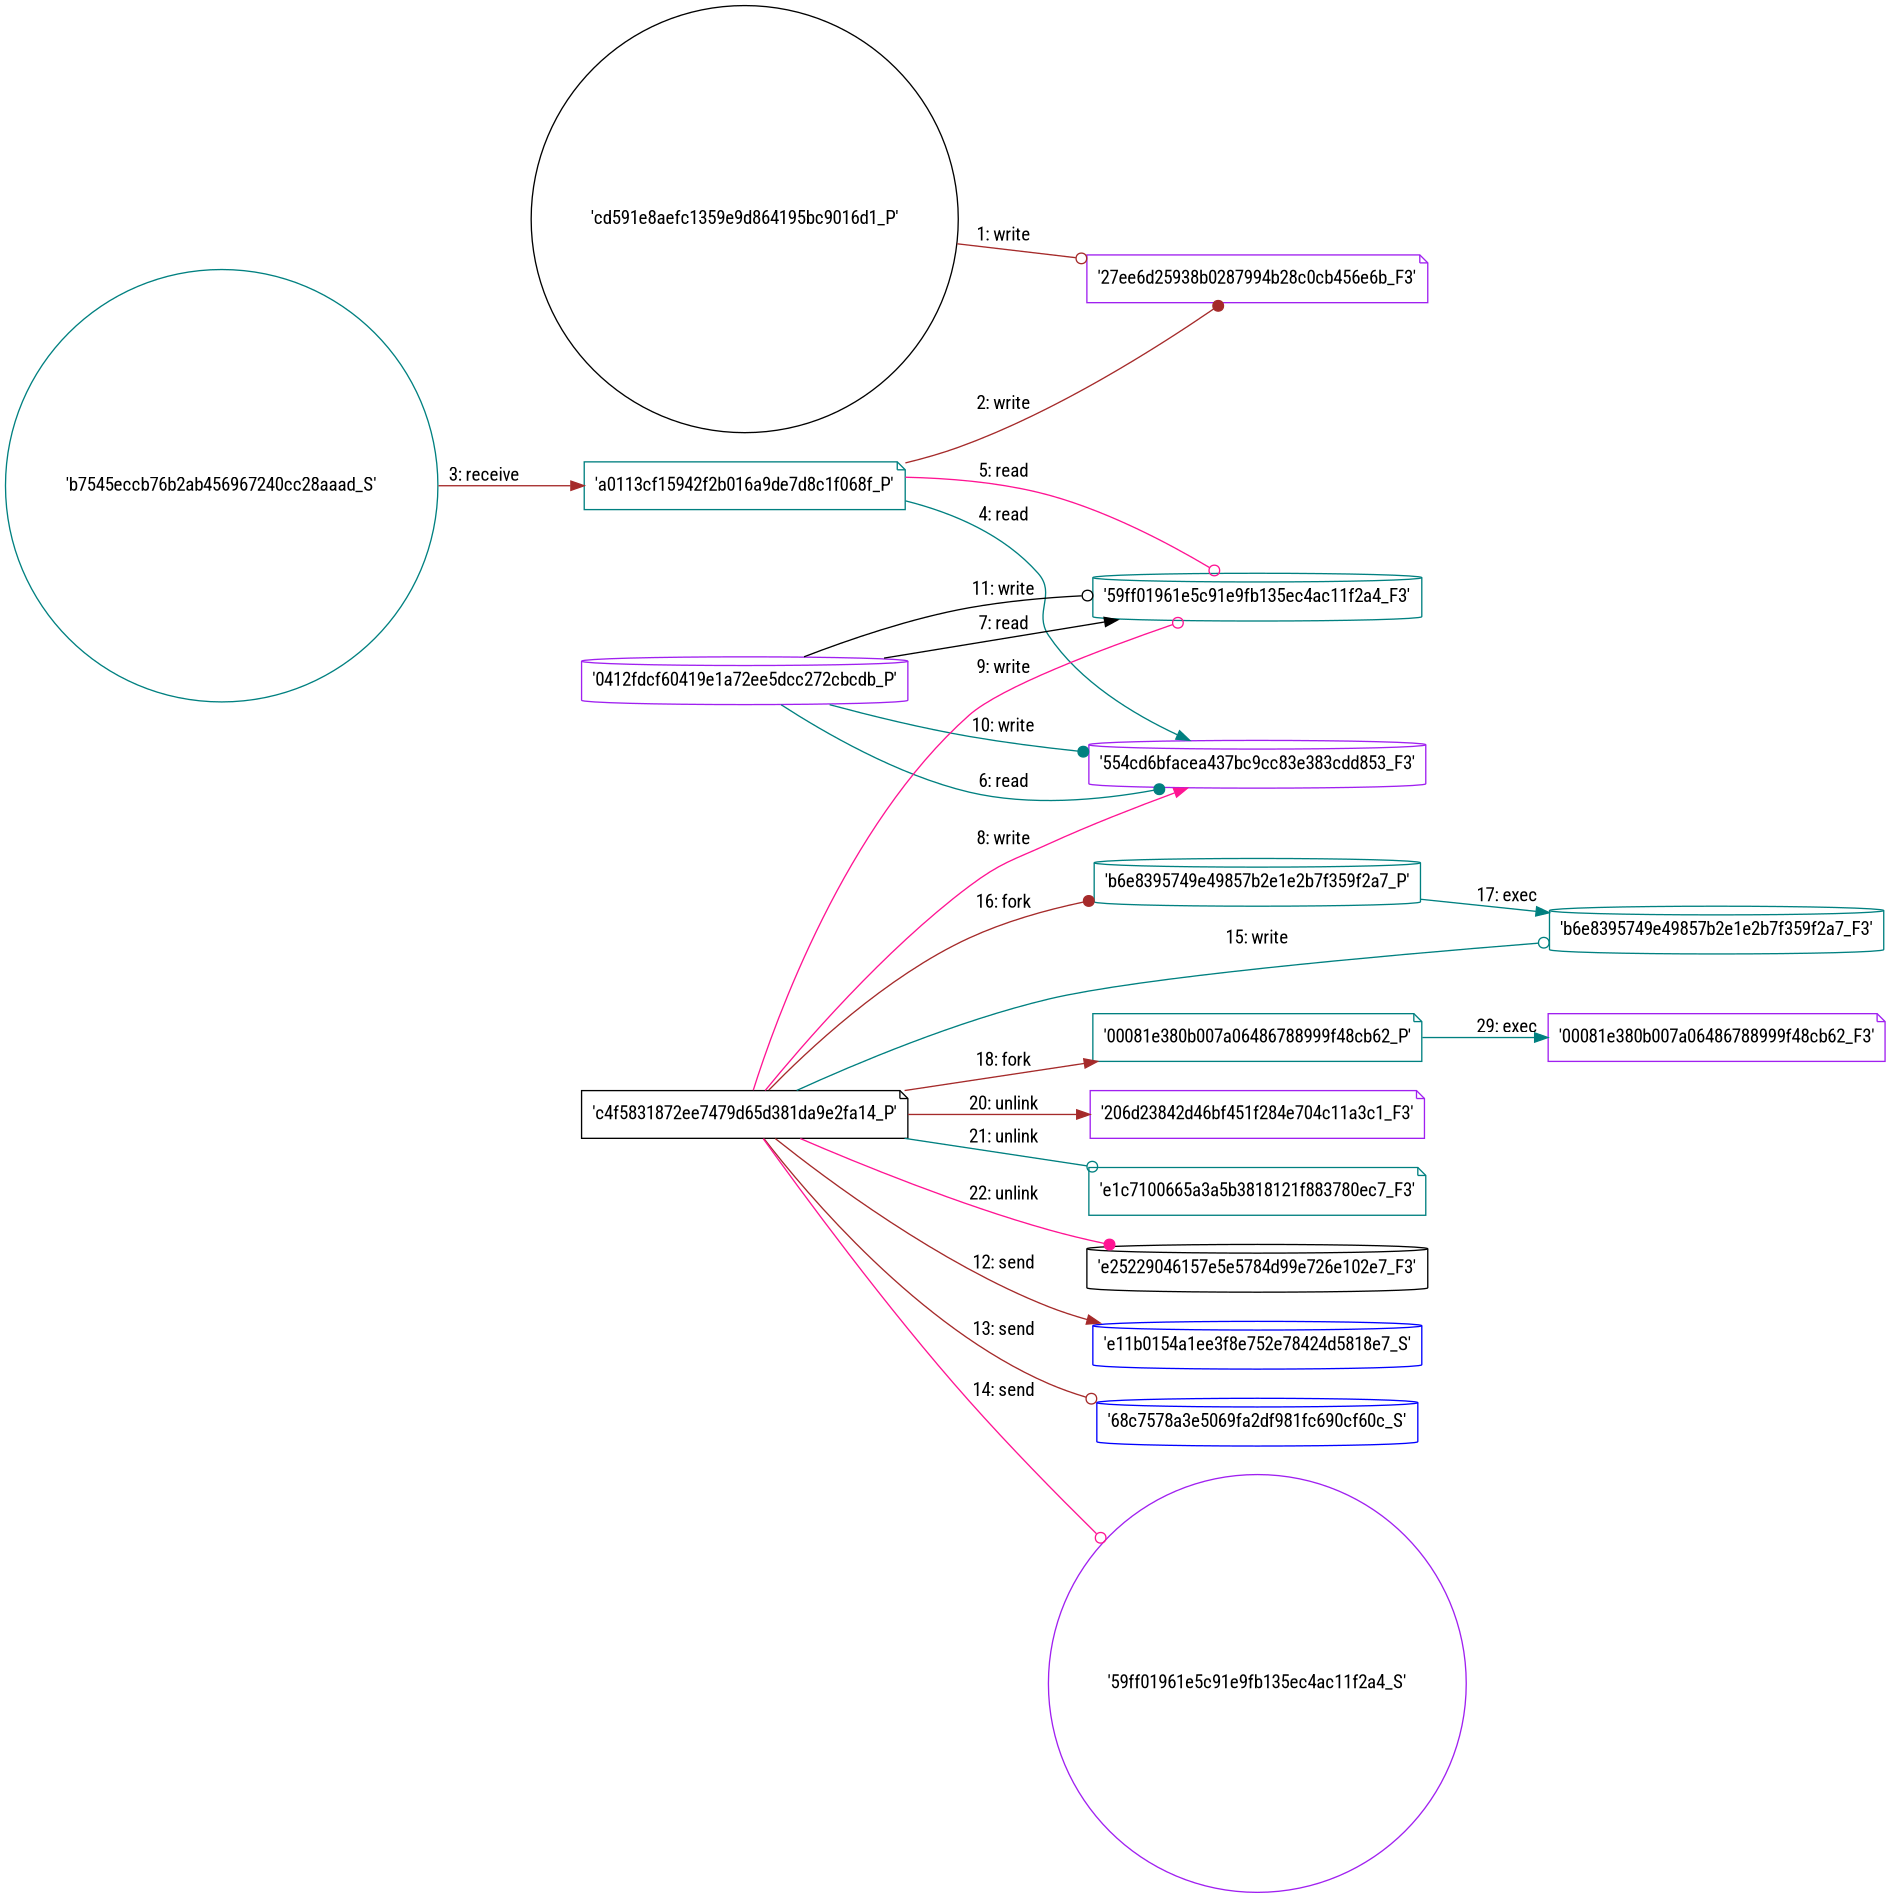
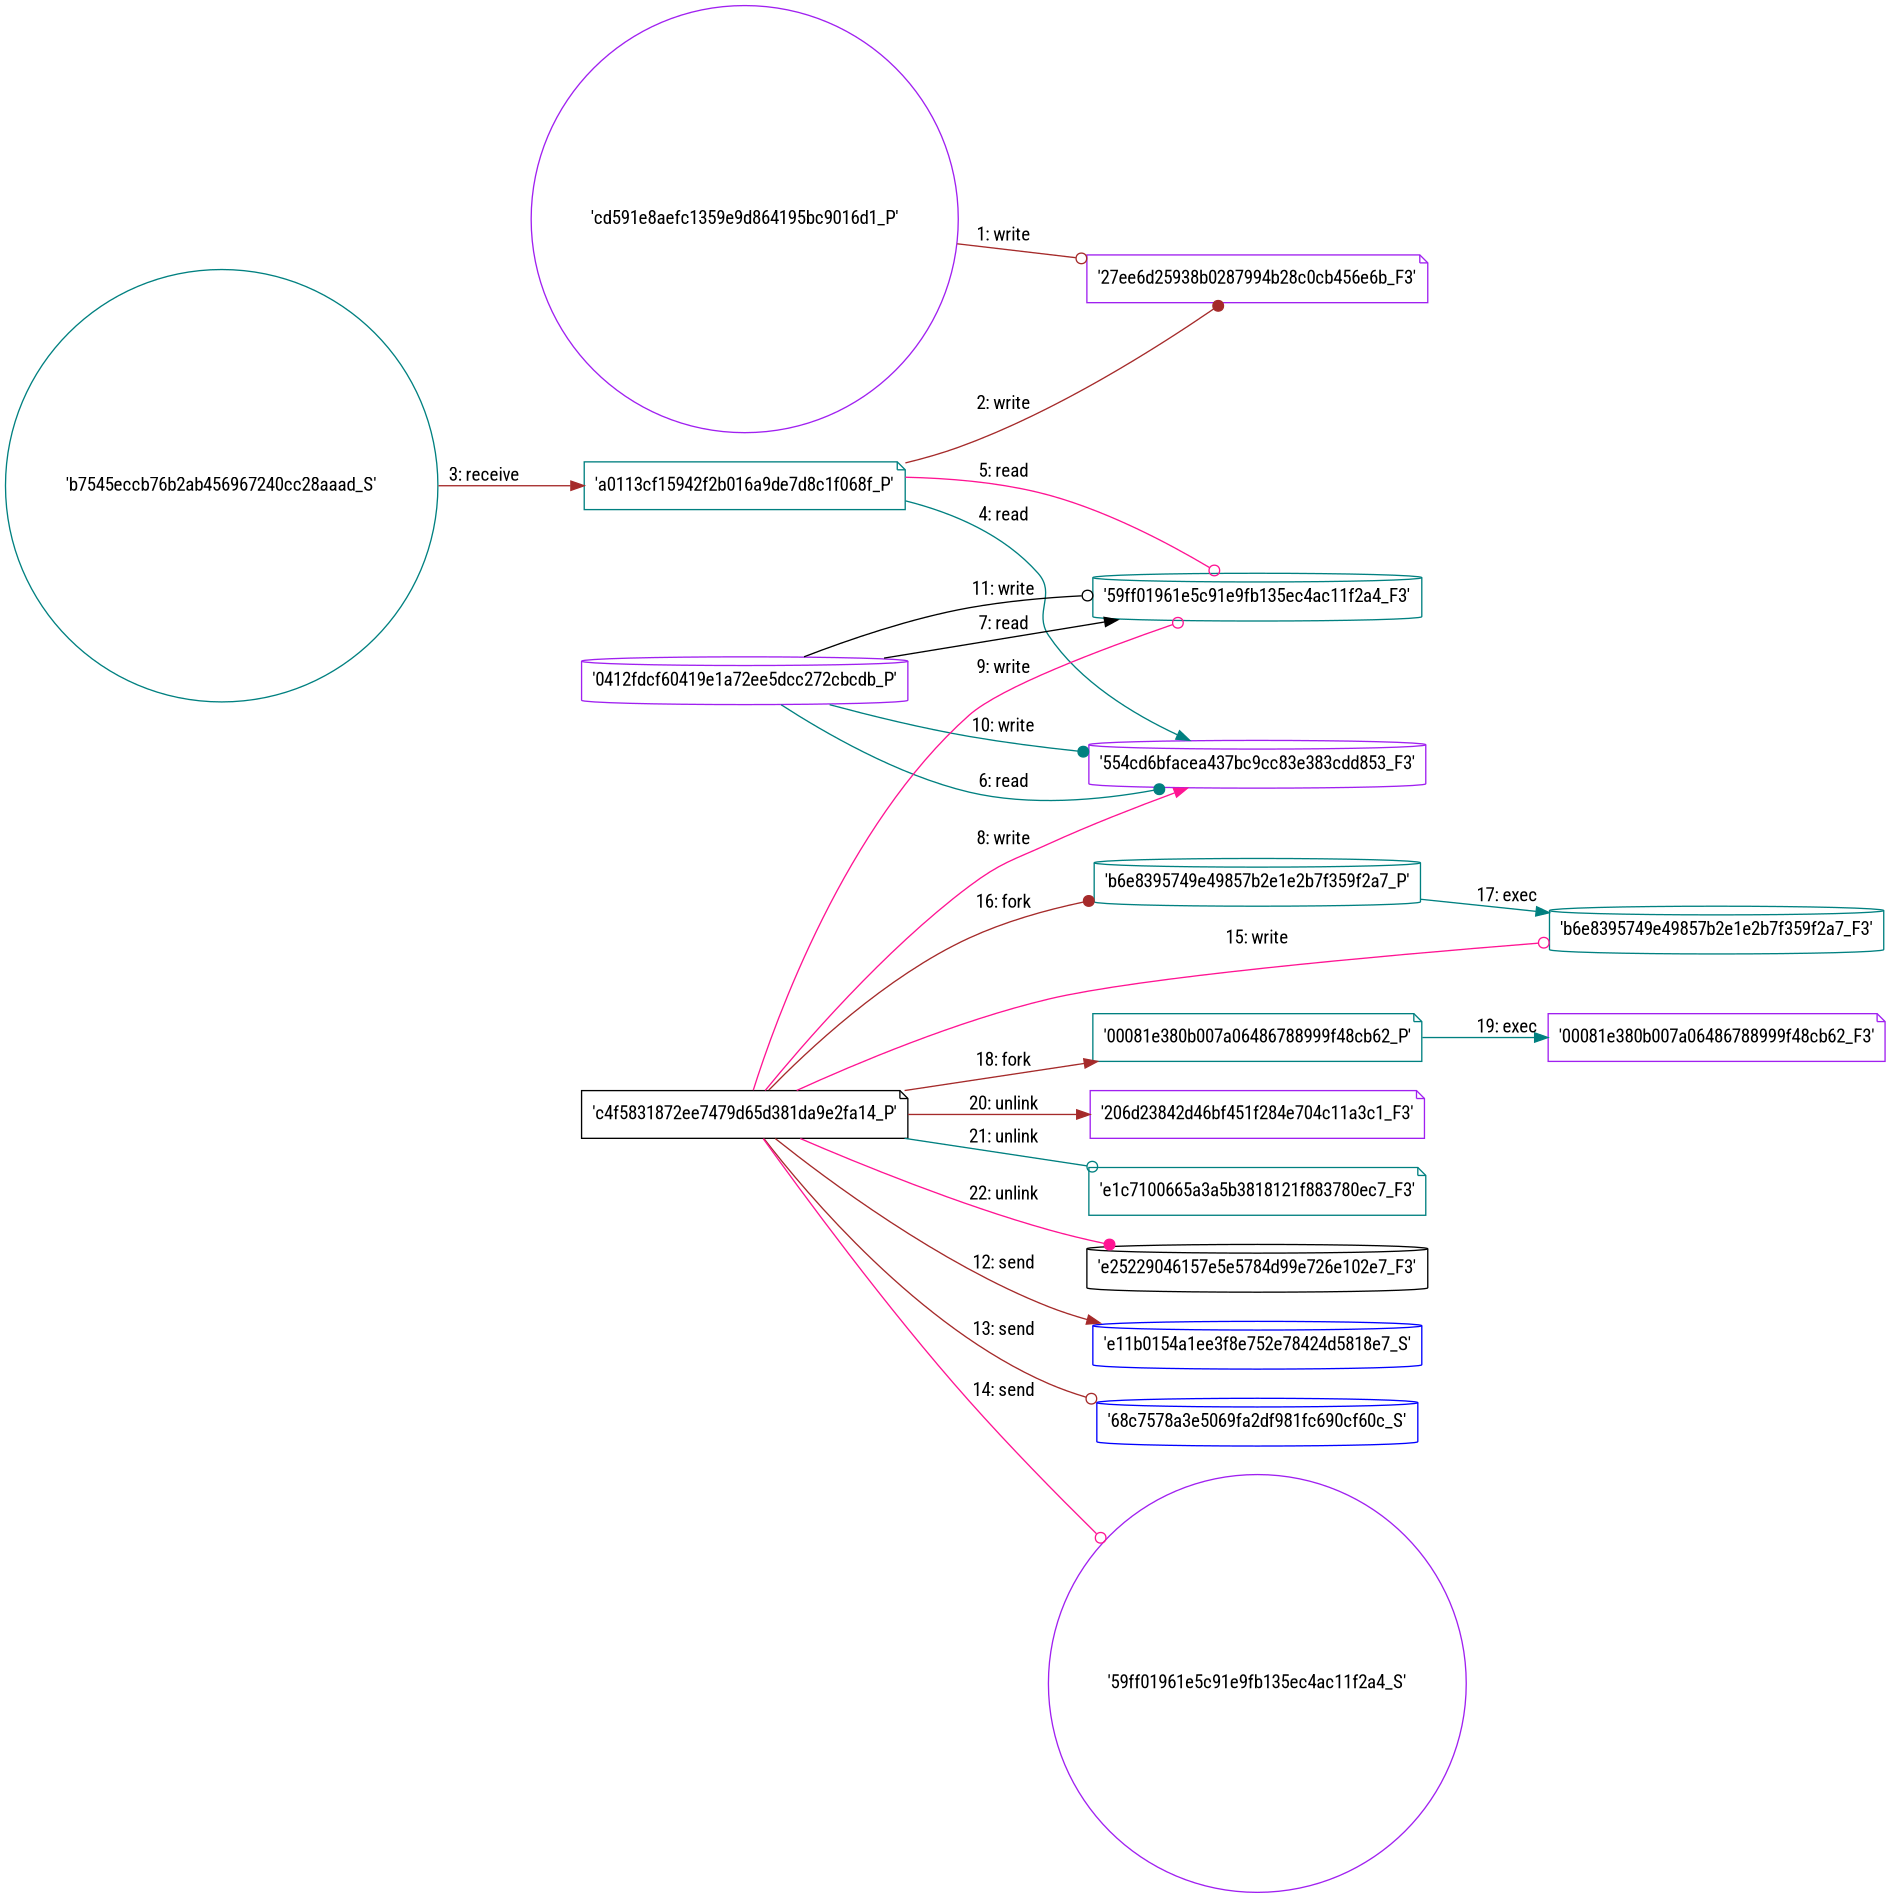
(745, 219) -> (745, 219)
(1159, 981) -> (1159, 981)
(1507, 1028) -> (1507, 1028)
